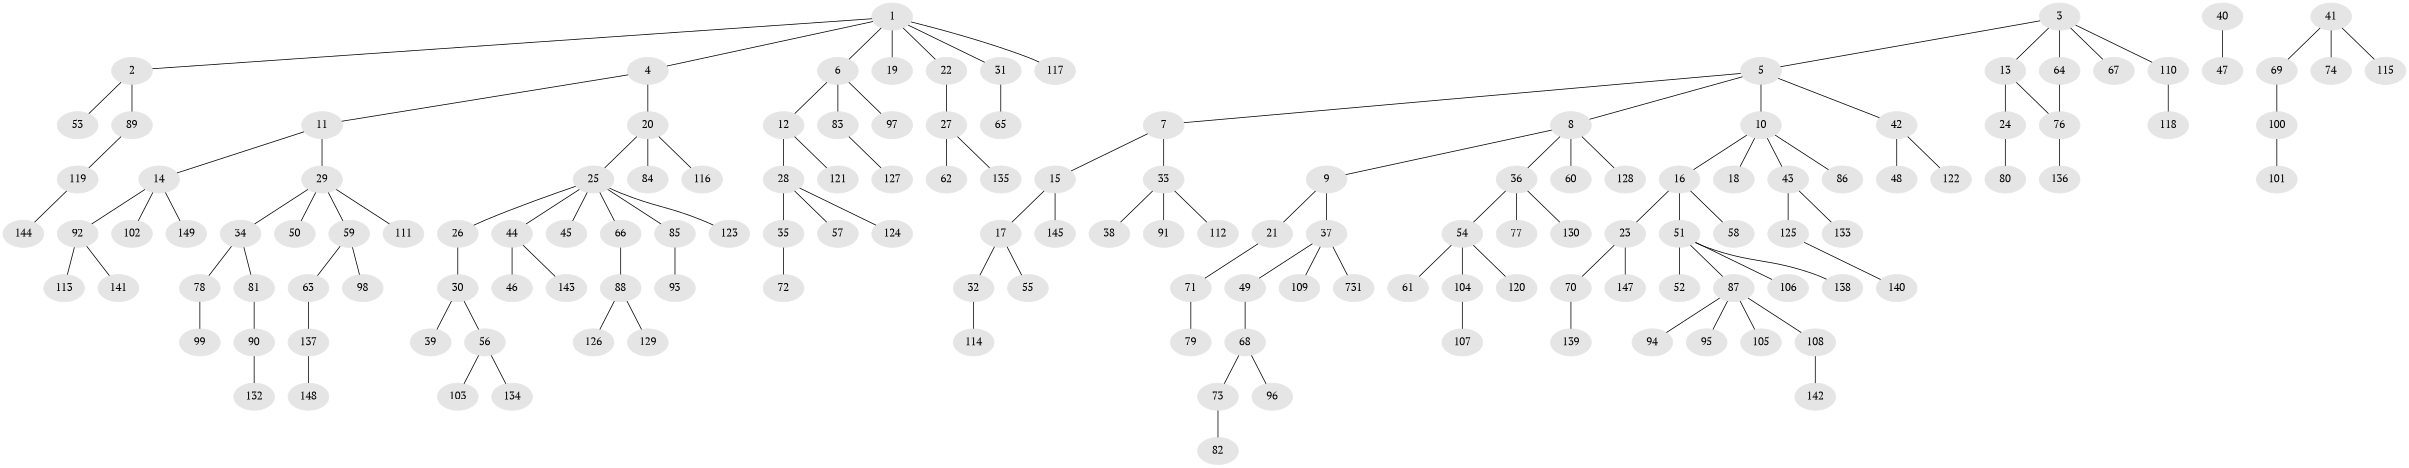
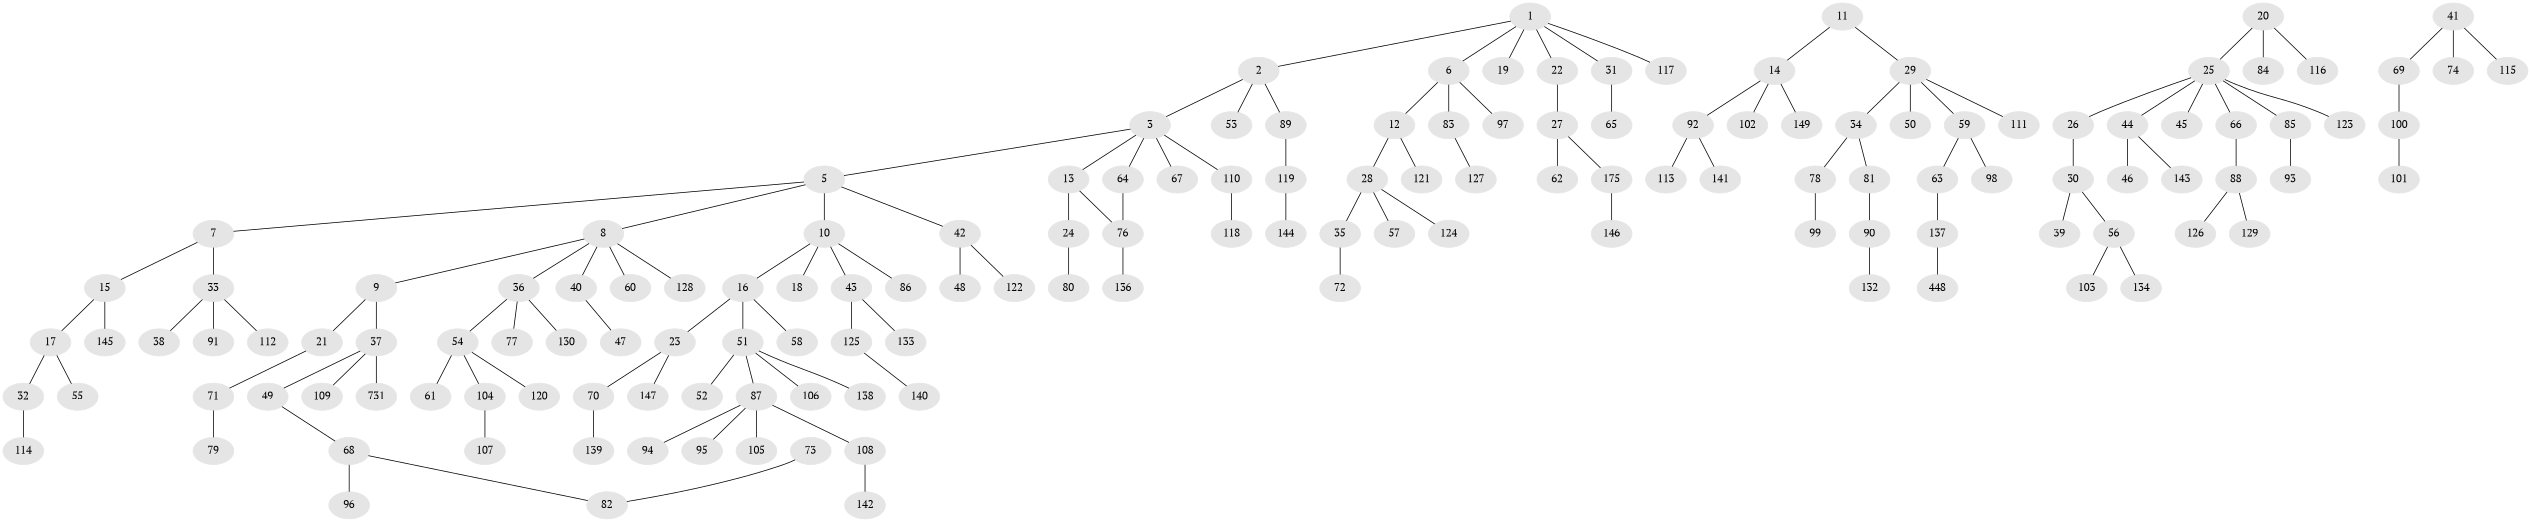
(648, 71) -> none
none -> (1204, 98)
(1001, 179) -> (1612, 179)
none -> (1612, 234)
none -> (590, 261)
(1232, 370) -> (478, 478)
(308, 397) -> (1937, 288)
